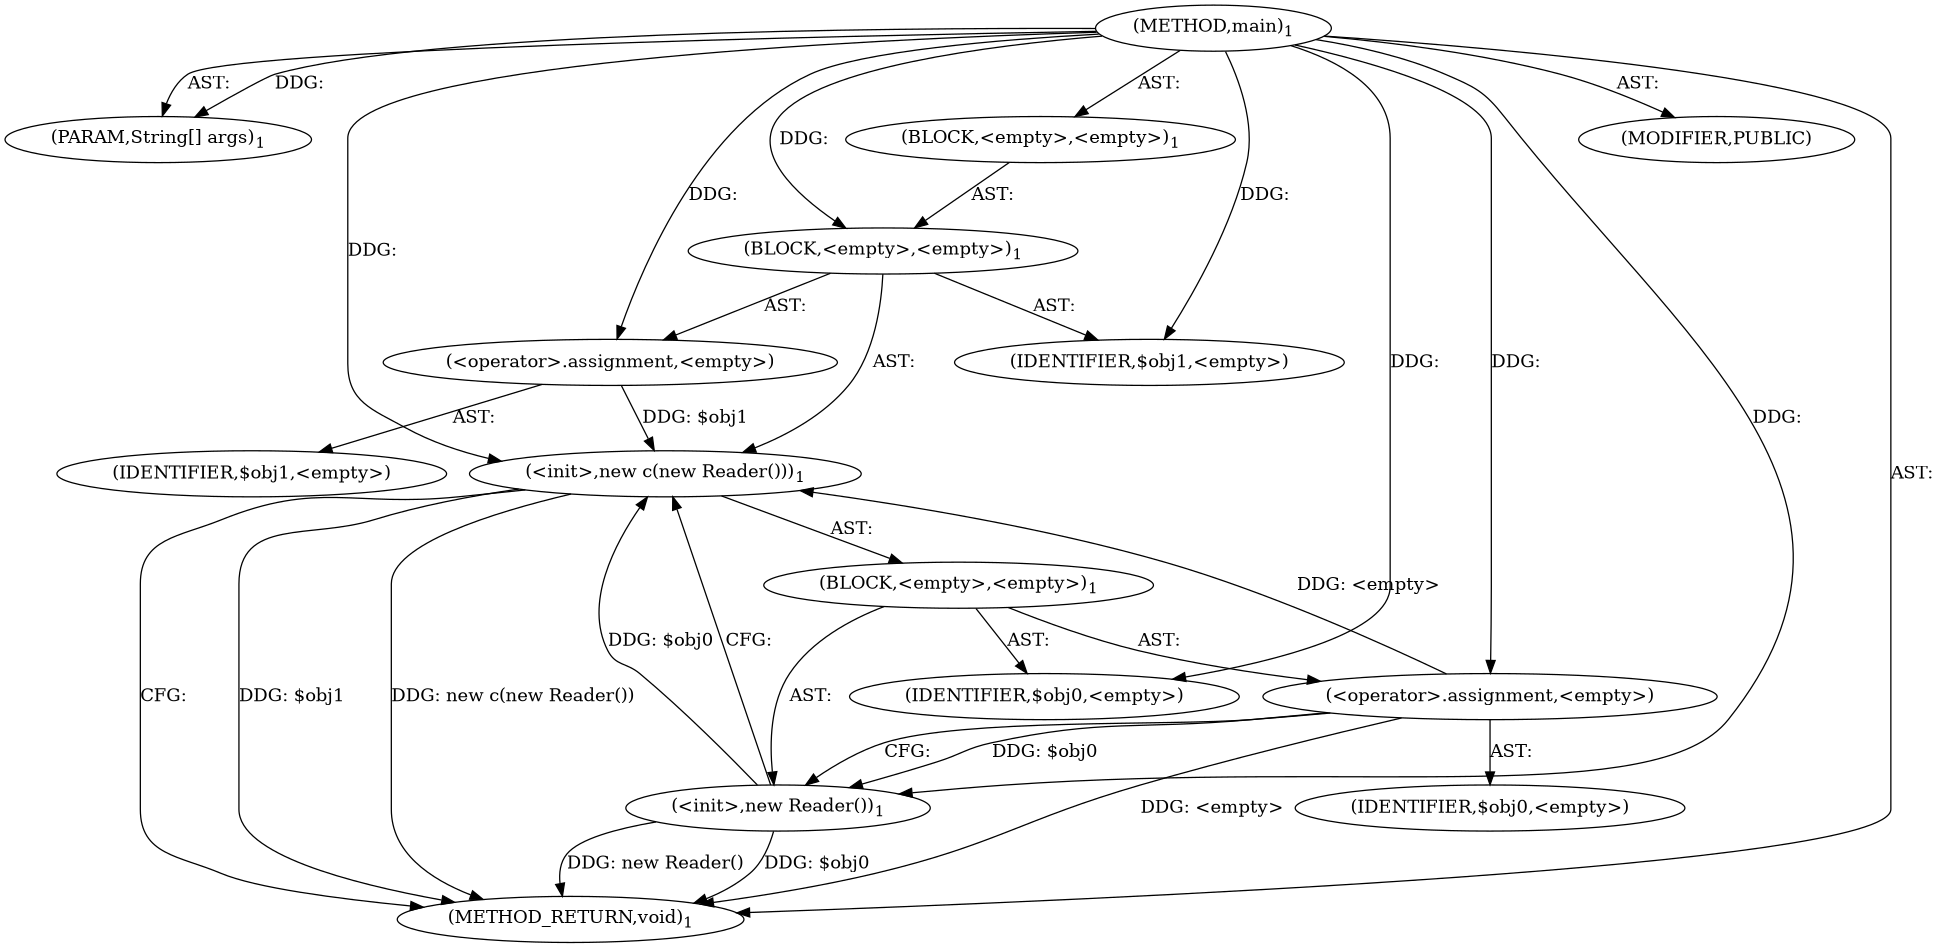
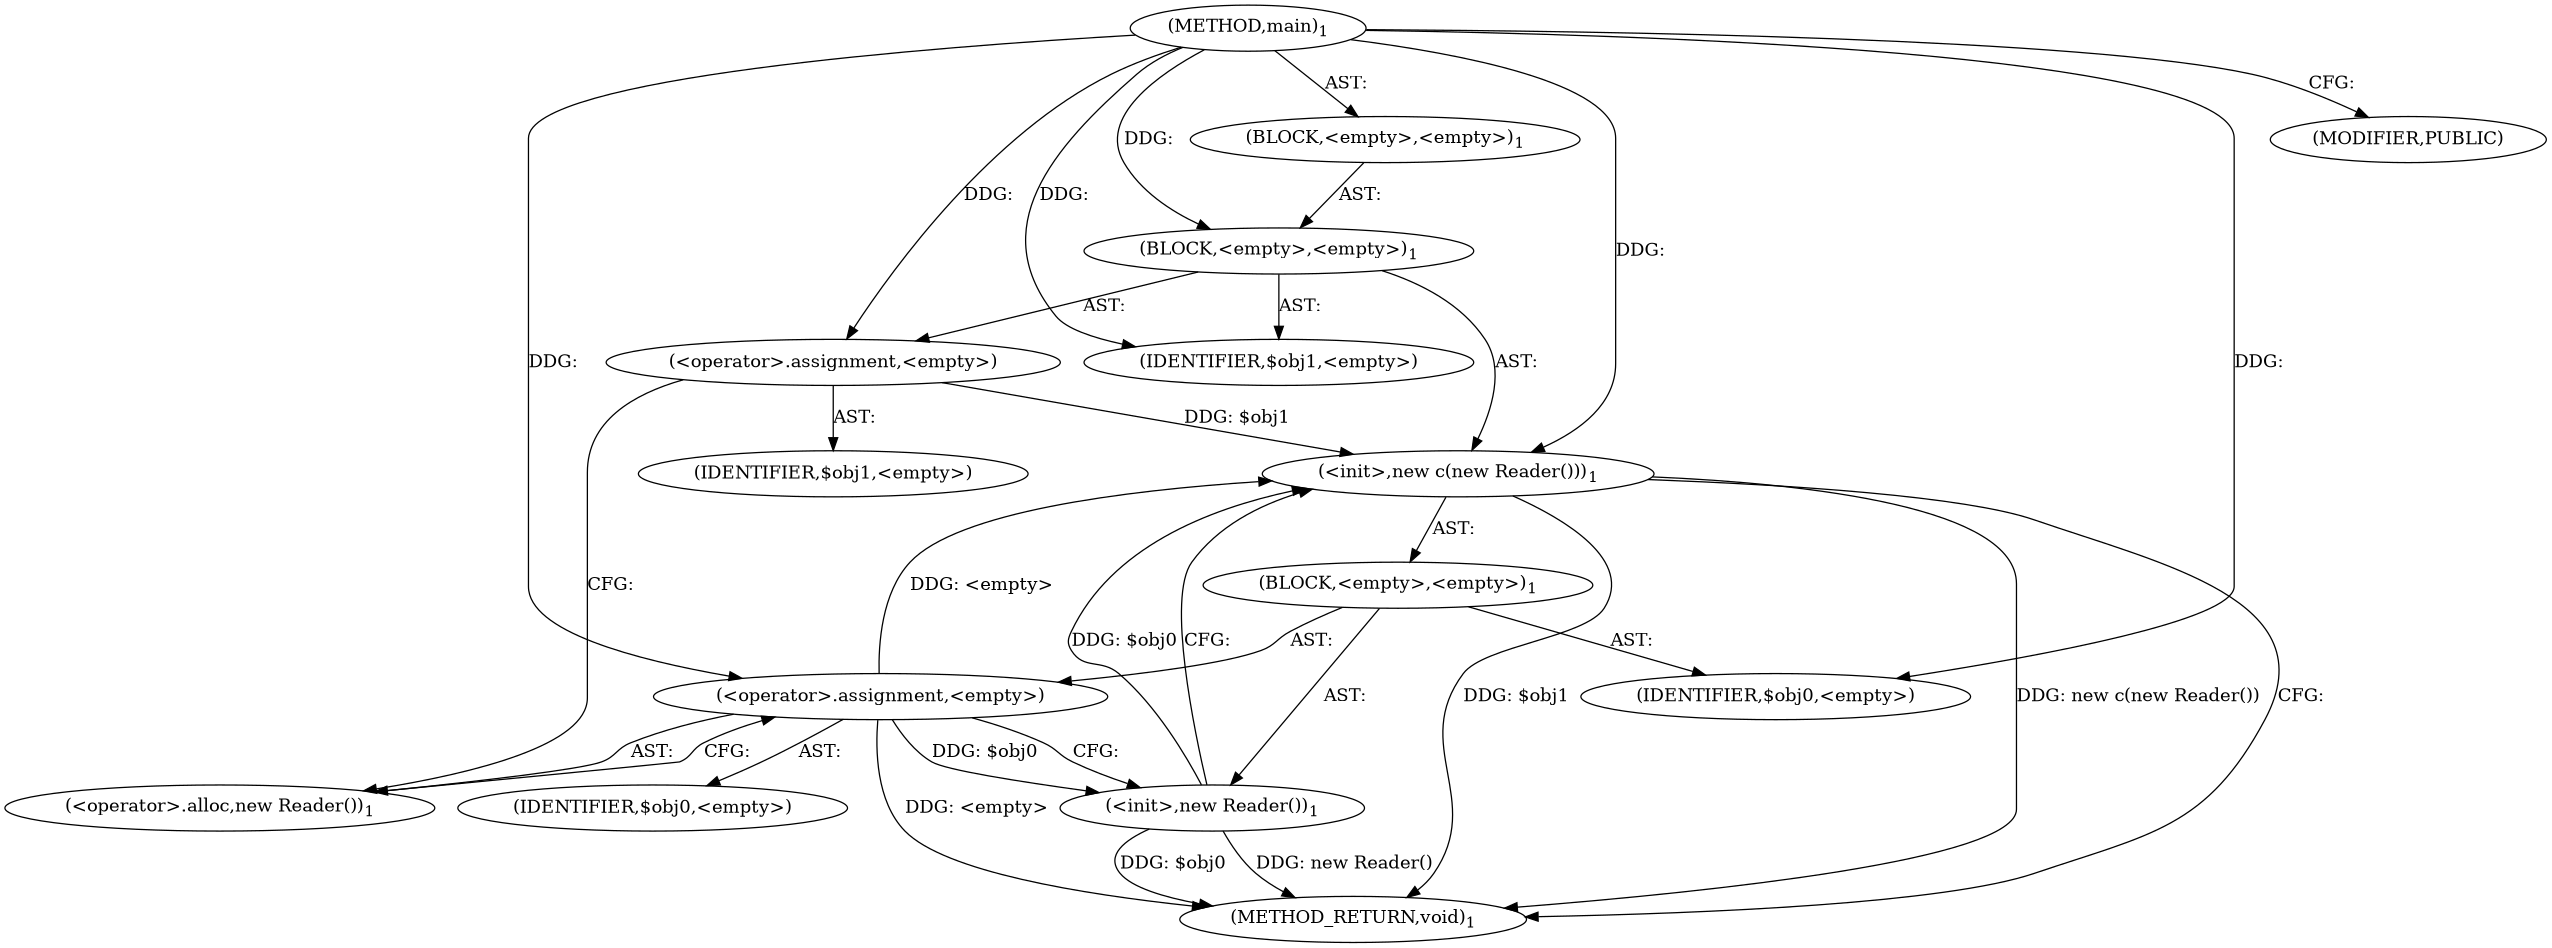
(1641, 84) -> (2335, 84)
(158, 140) -> none
(1752, 680) -> none
(1891, 757) -> none
none -> (220, 808)
